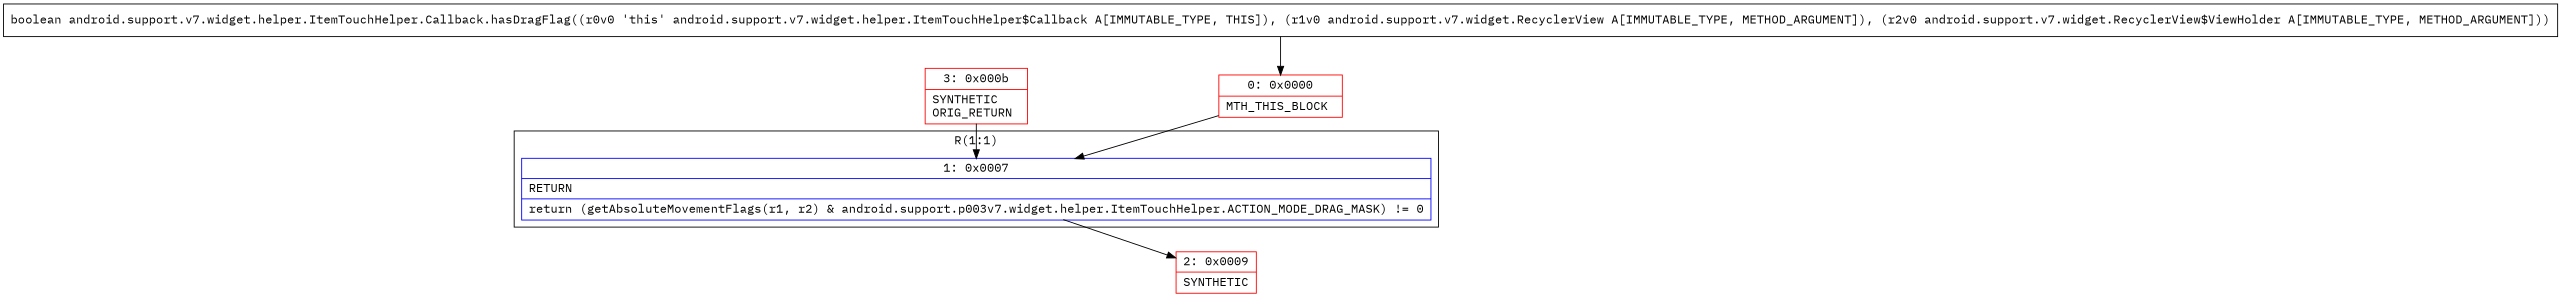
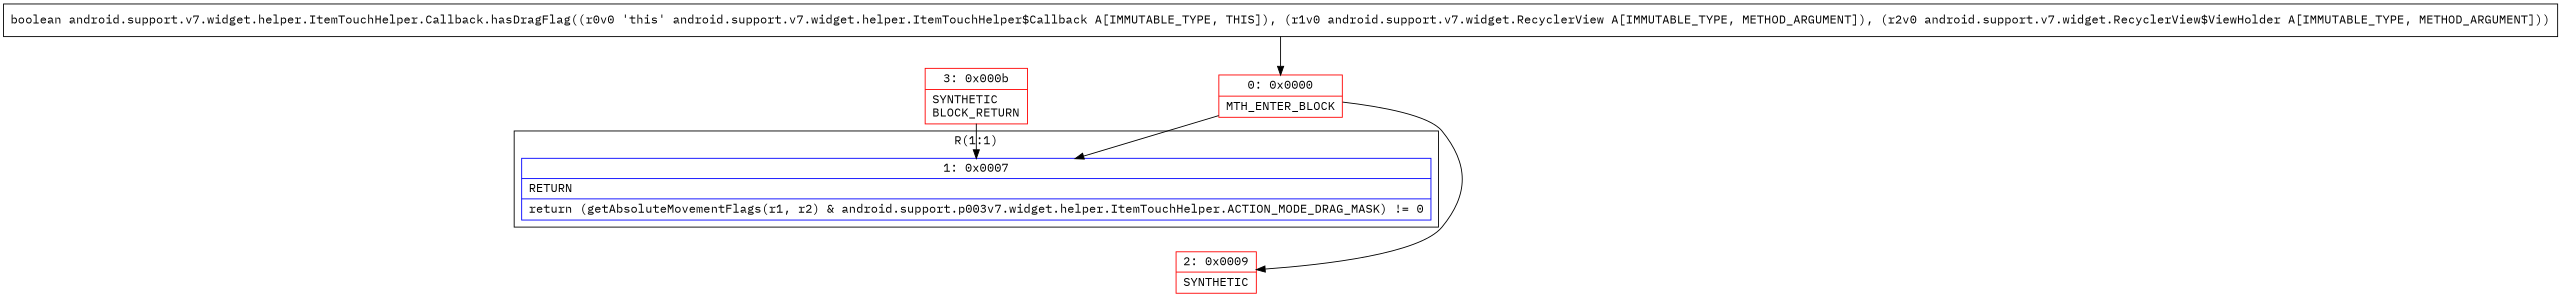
(1277, 106) -> (1281, 106)
(972, 113) -> (976, 113)
(1115, 237) -> (1450, 216)
